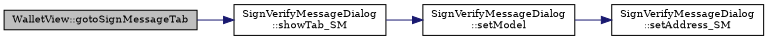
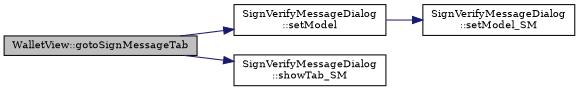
(399, 20) -> (202, 33)
(688, 20) -> (499, 20)
